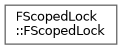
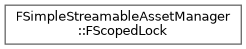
(61, 25) -> (123, 25)
